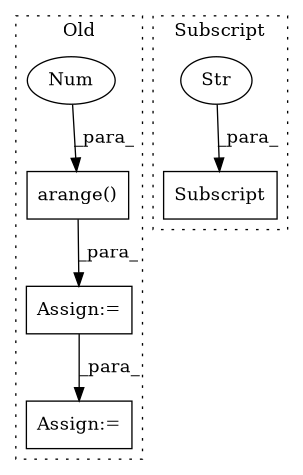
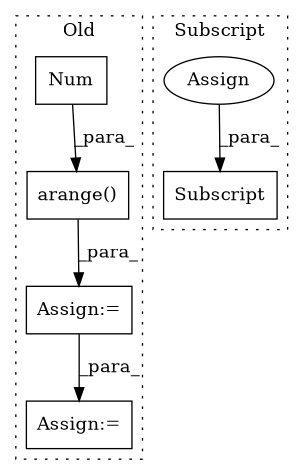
(71, 80) -> (71, 80)
(216, 80) -> (219, 80)
